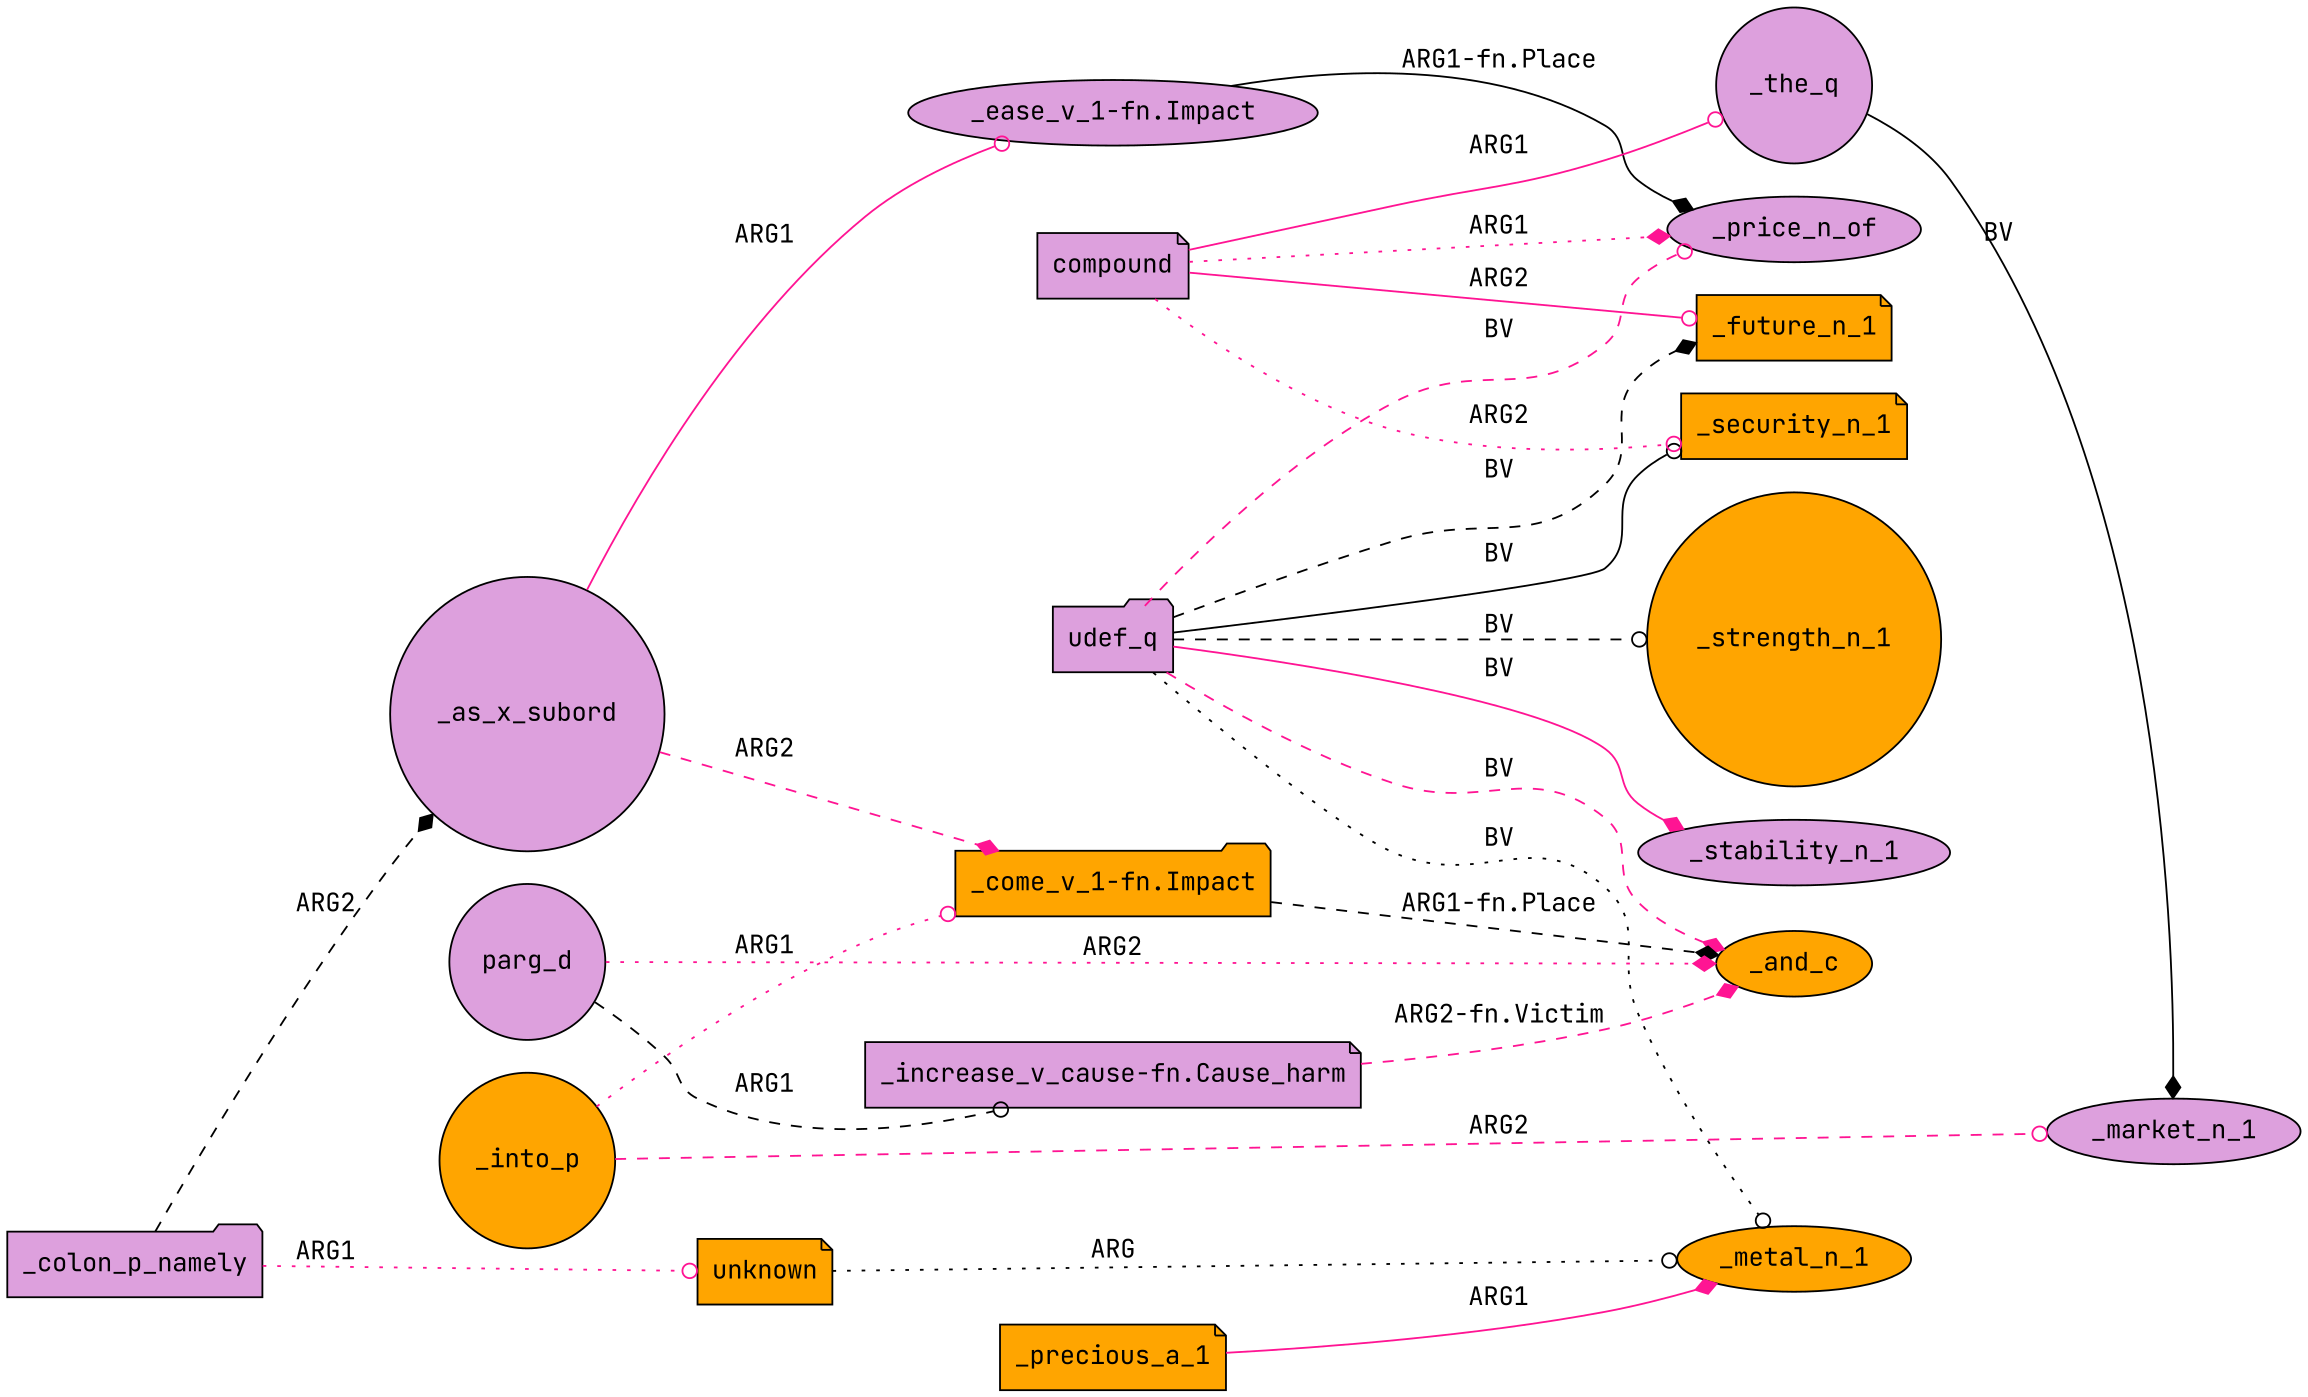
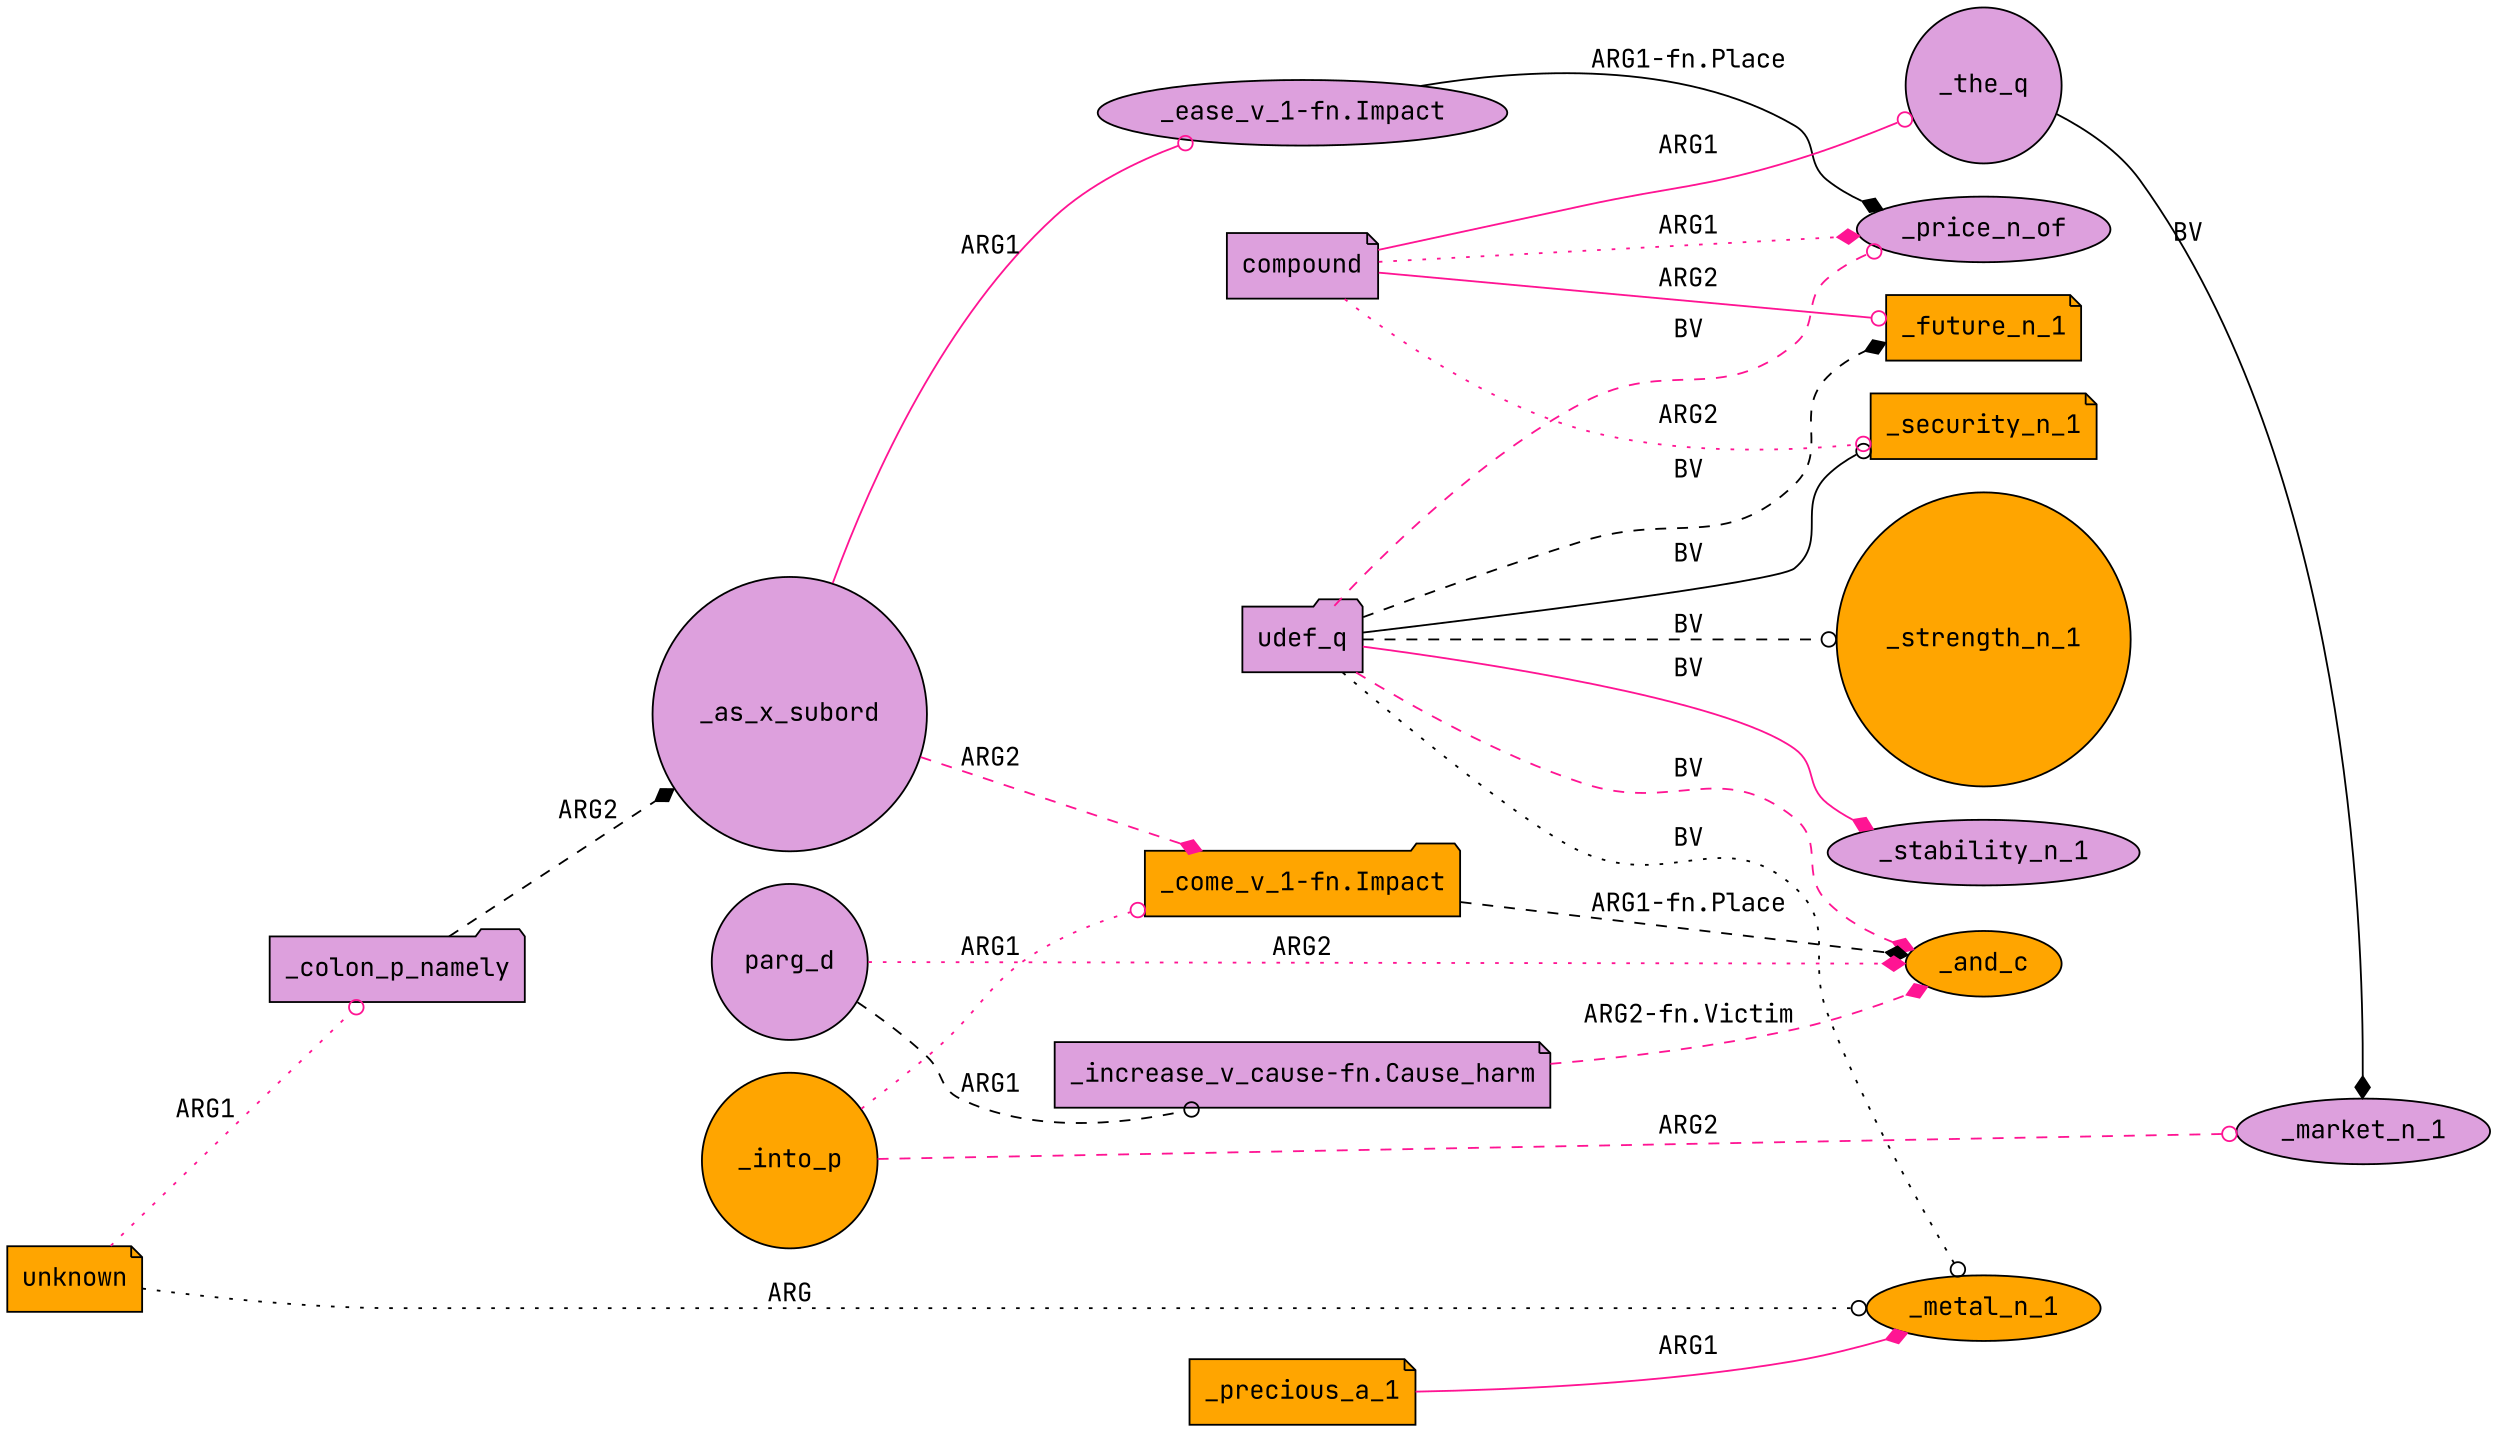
(472, 1268) -> (231, 1129)
